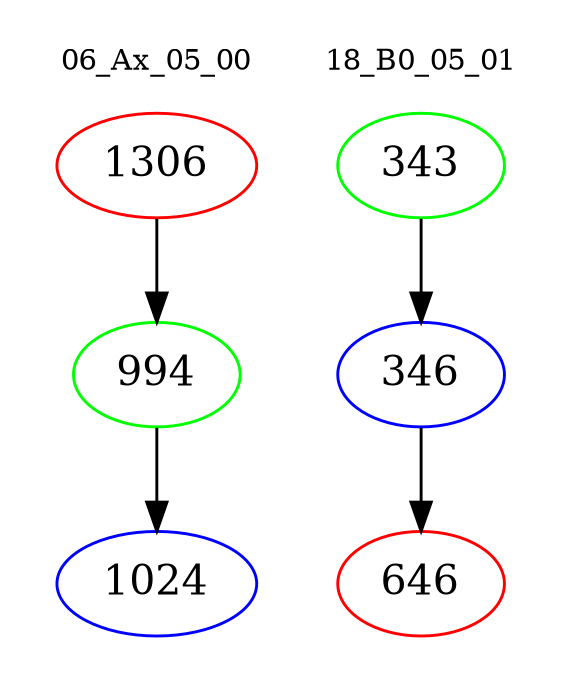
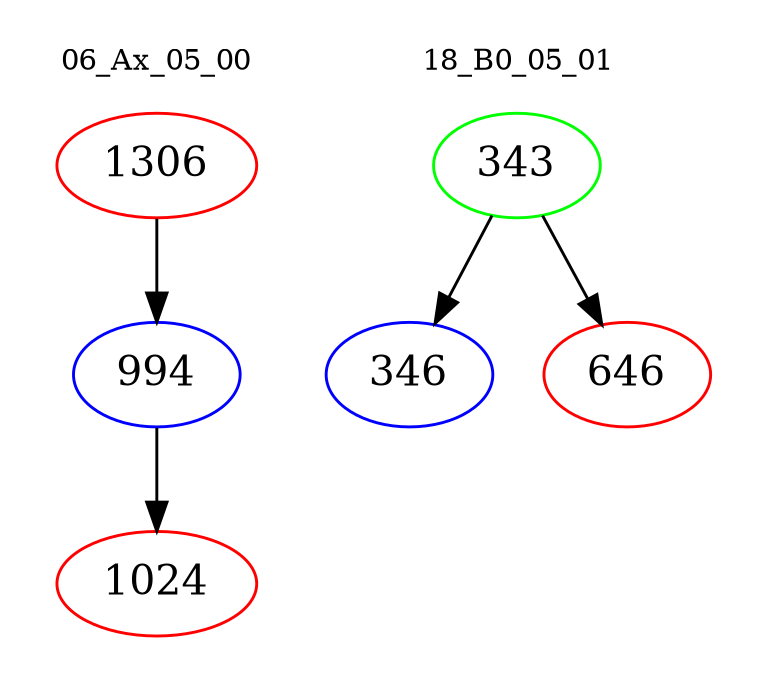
(157, 375) -> (157, 375)
(421, 465) -> (565, 257)
(157, 584) -> (157, 584)
